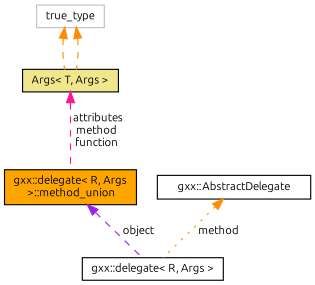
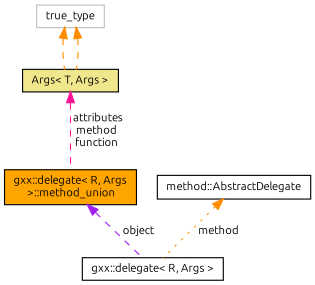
(234, 187) -> (234, 187)
